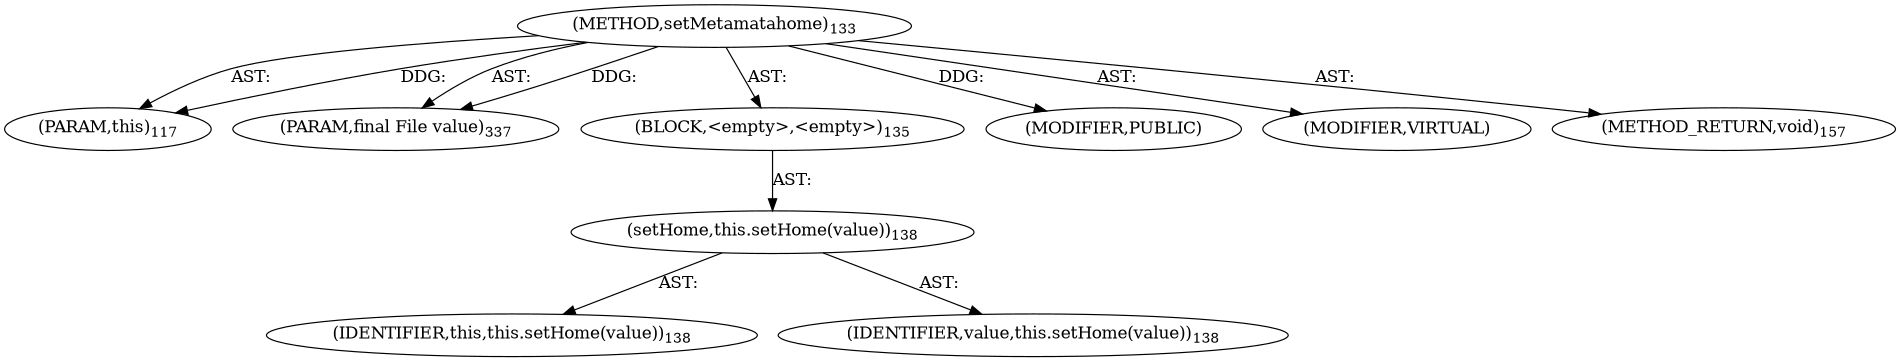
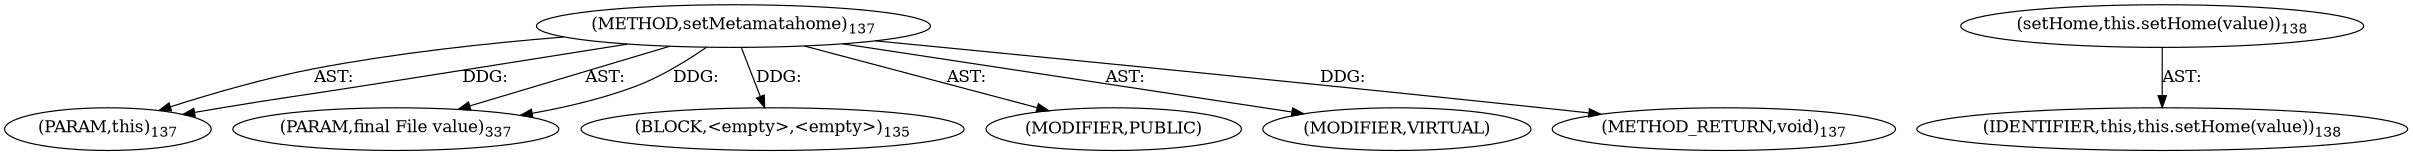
(843, 24) -> (862, 24)
(770, 78) -> (781, 78)
(964, 78) -> (969, 78)
(1338, 78) -> (1345, 78)
(164, 127) -> (164, 127)
(1833, 127) -> (1833, 127)
(773, 175) -> none
(1033, 335) -> none
